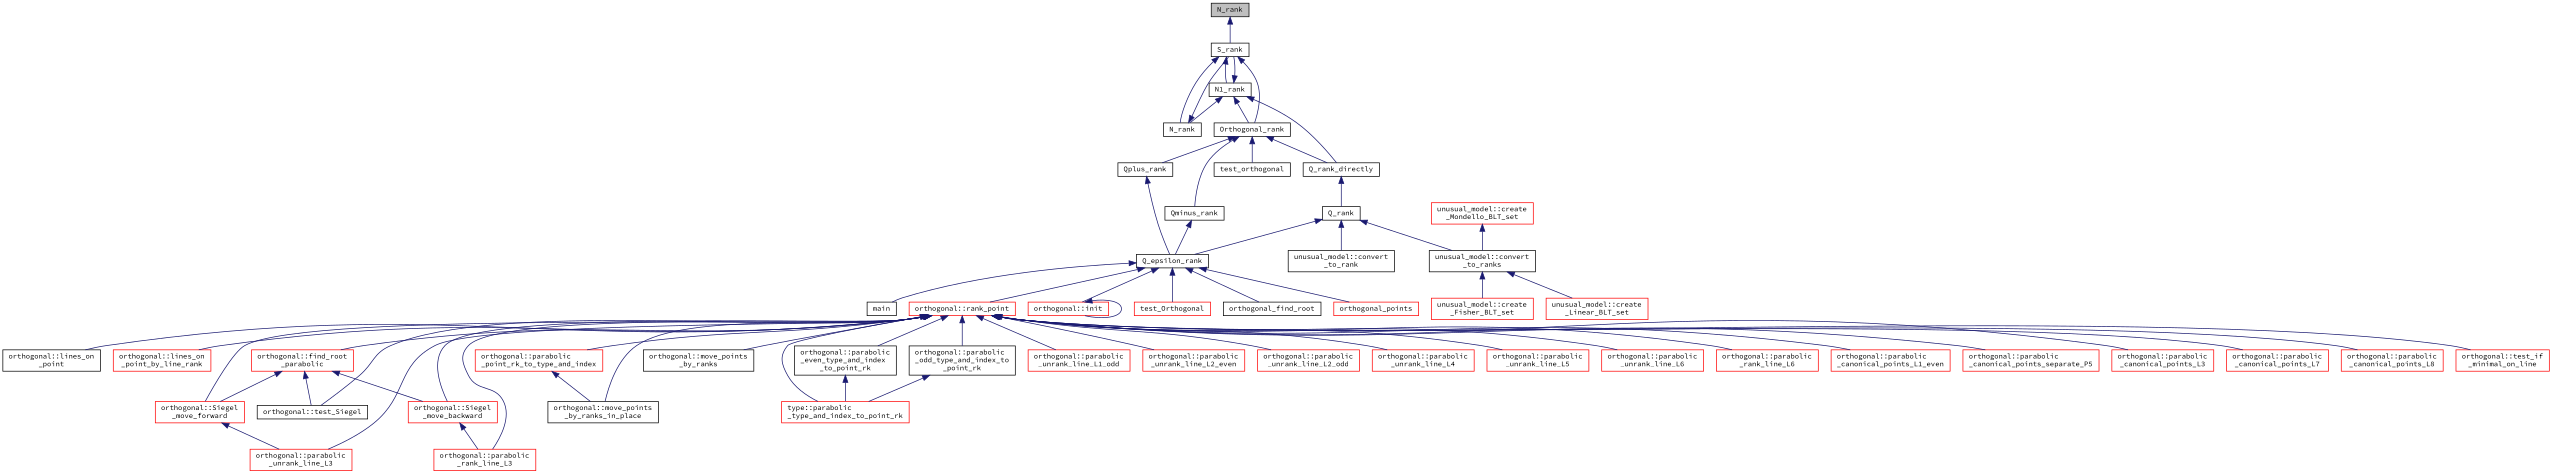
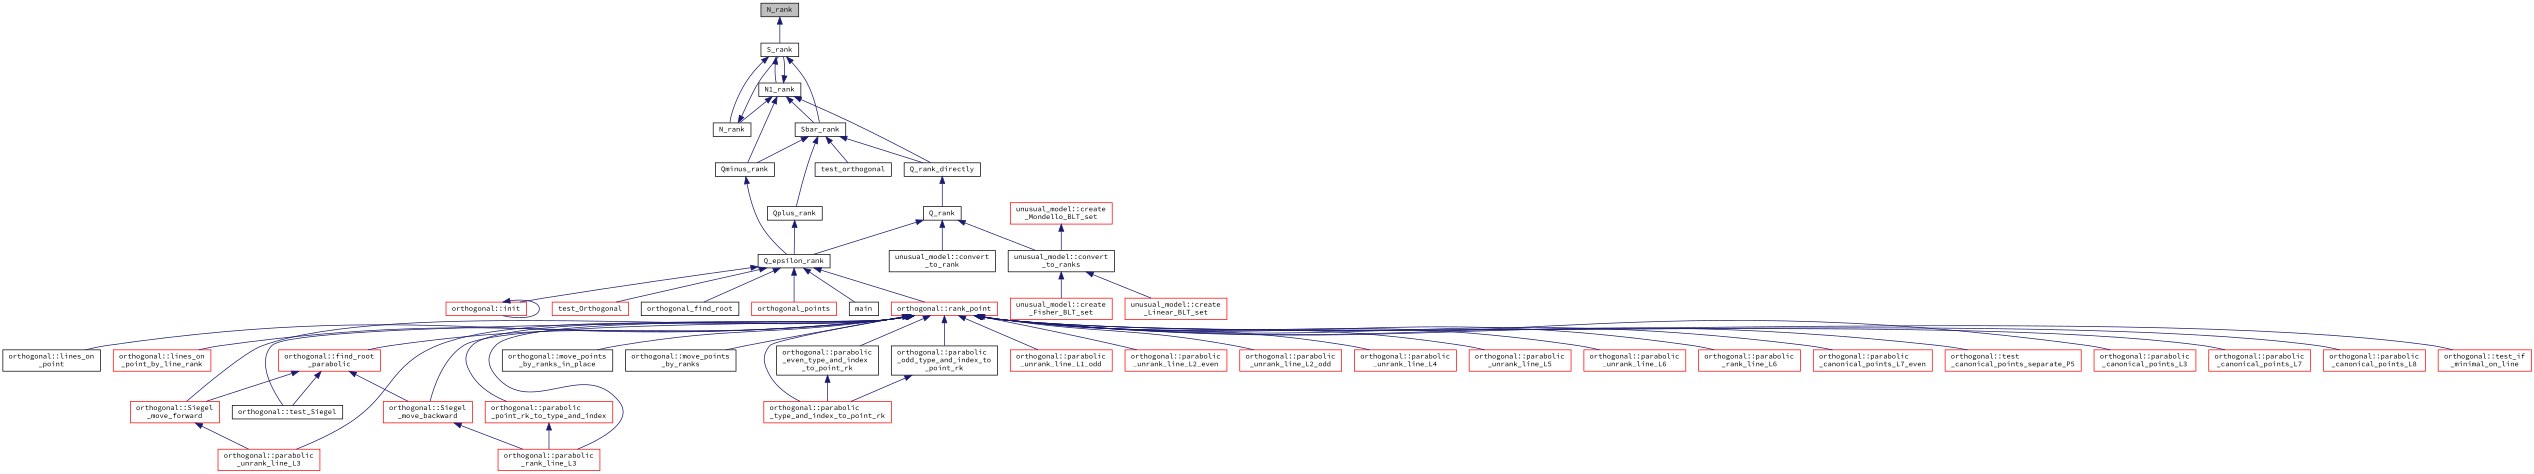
(1252, 130) -> (820, 130)
none -> (761, 133)
(1891, 361) -> (1873, 361)
(2031, 361) -> (2013, 361)
(574, 389) -> (549, 440)
(845, 412) -> (828, 412)
